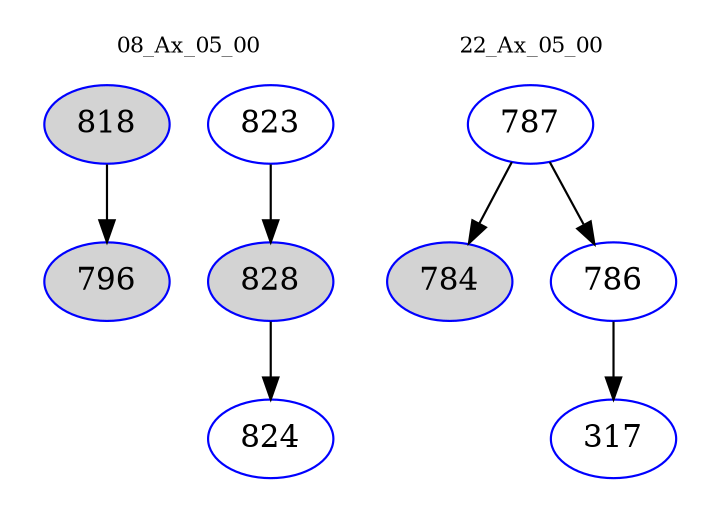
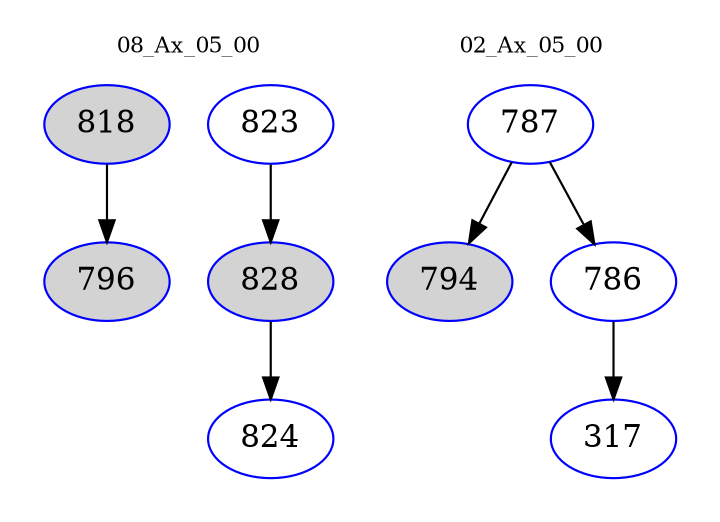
(532, 47) -> (532, 47)
(450, 282) -> (450, 282)
